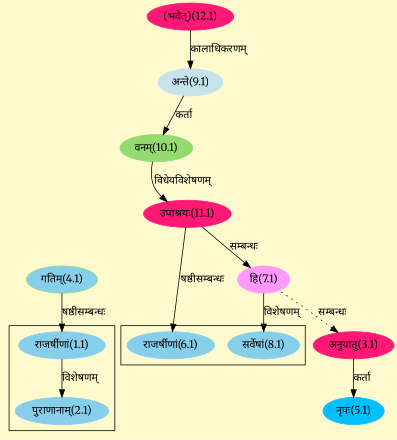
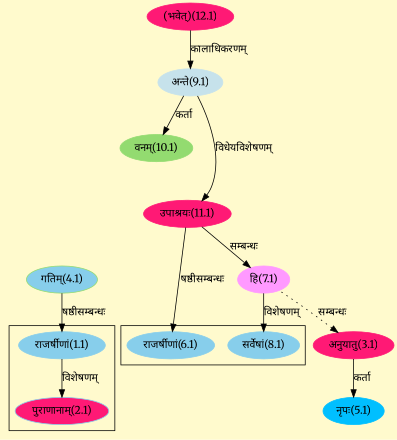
(152, 180) -> (214, 145)
(62, 411) -> (62, 411)
